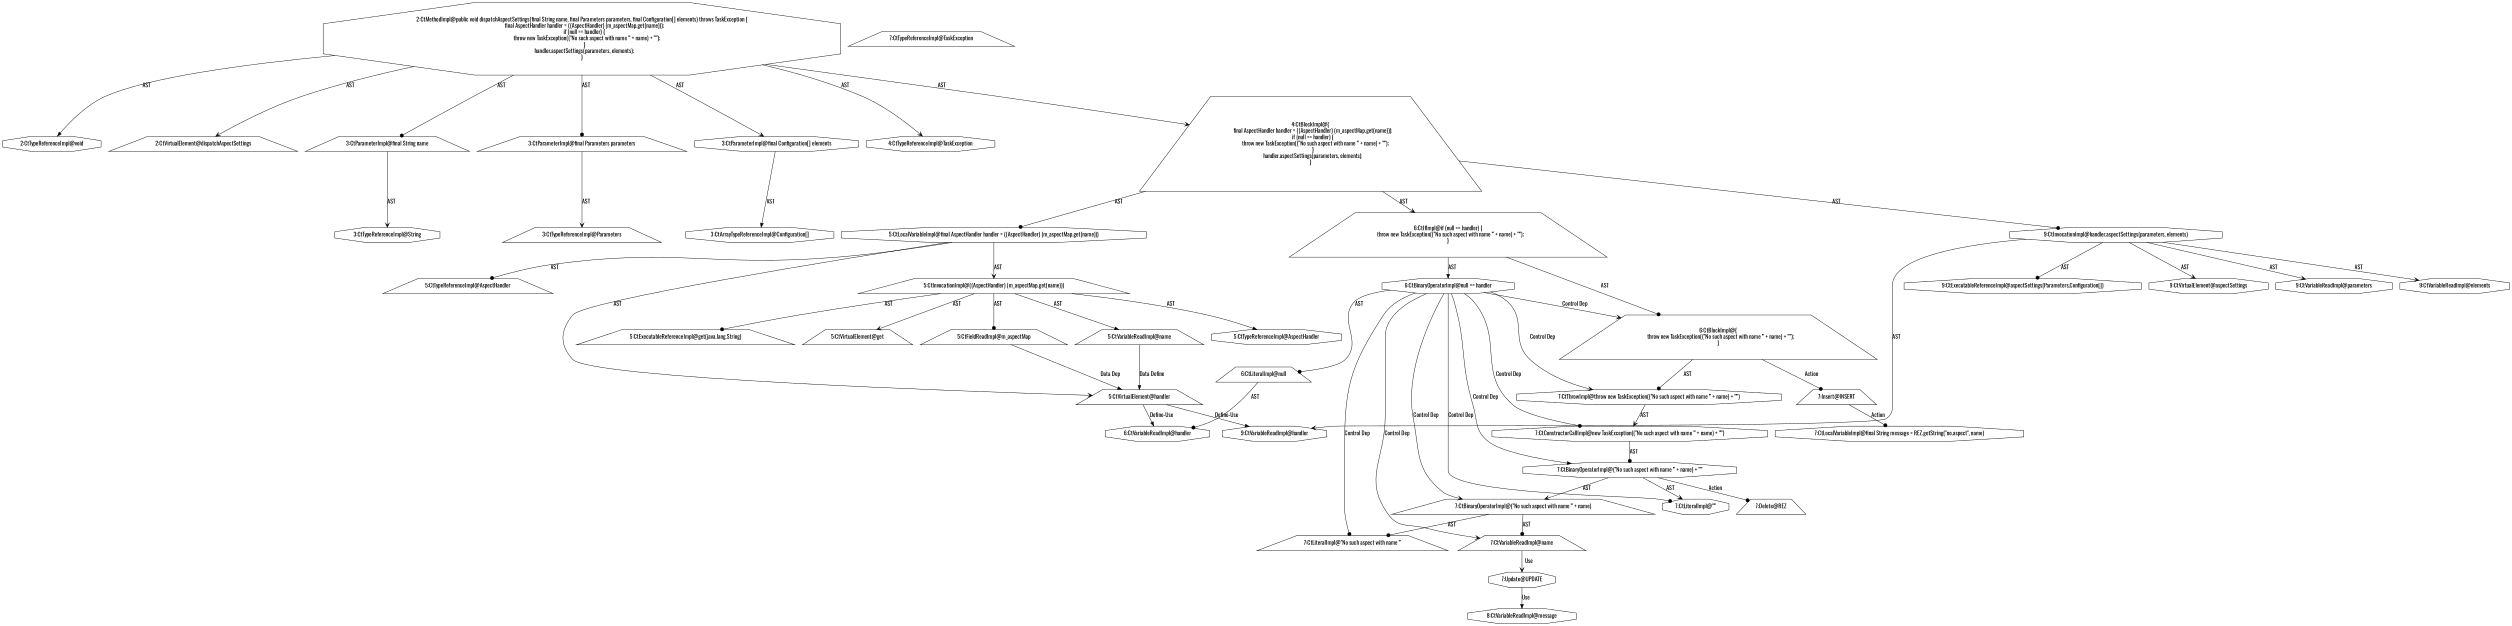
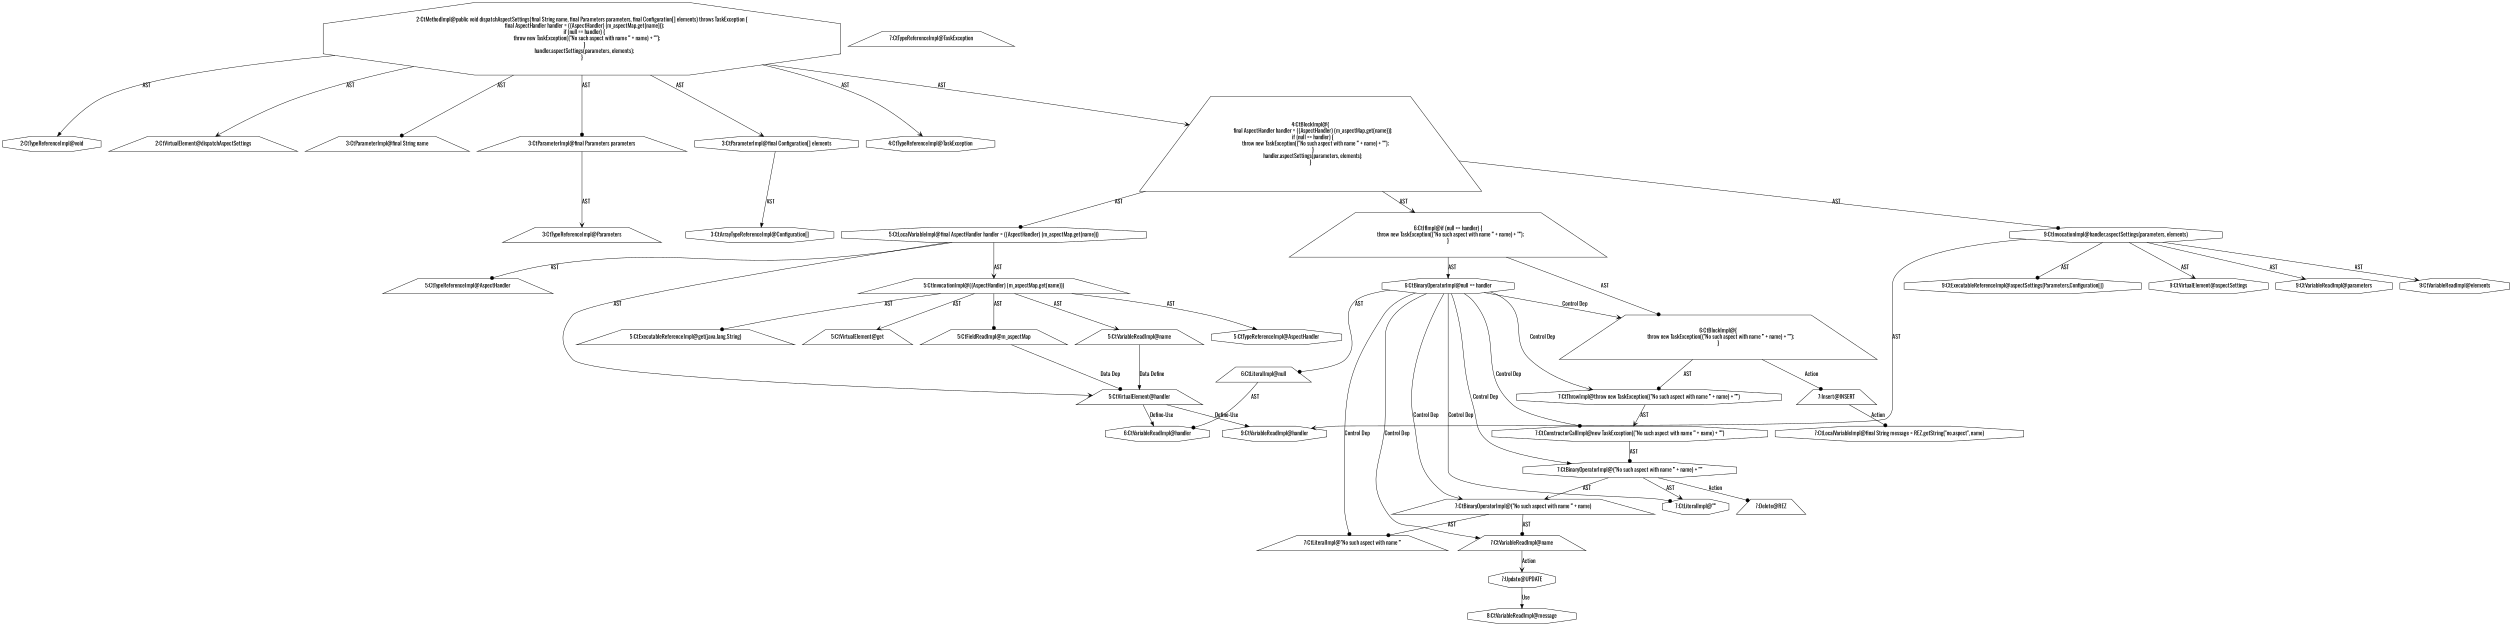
(387, 235) -> none
(1065, 311) -> (1065, 311)
(1065, 366) -> (1065, 366)
(1383, 442) -> (1383, 442)
(1529, 561) -> (1529, 561)
